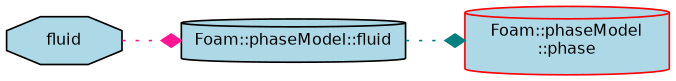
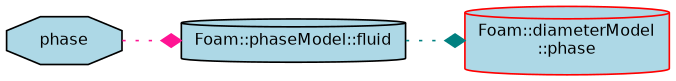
(64, 41) -> (64, 41)
(567, 41) -> (567, 41)
